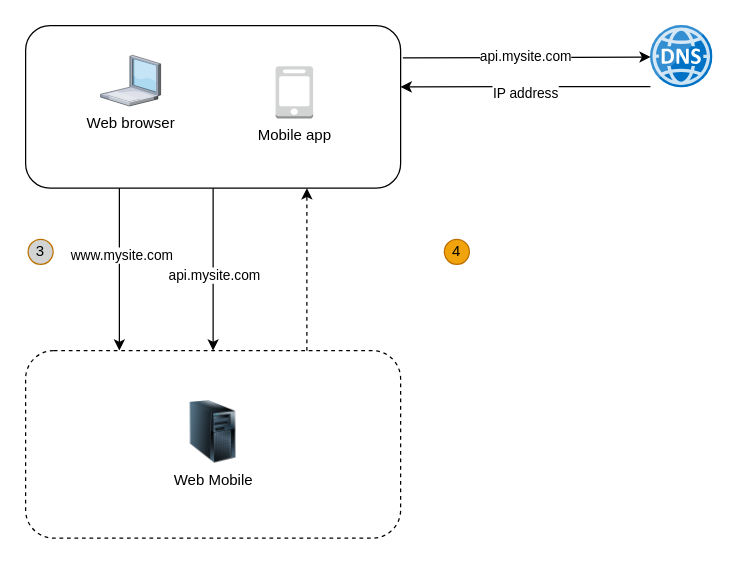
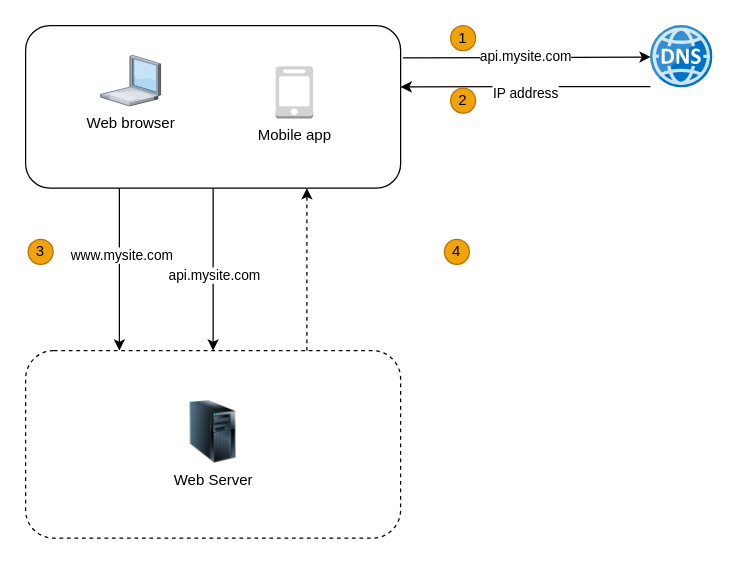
none -> (463, 38)
none -> (463, 101)
(41, 252) -> (41, 252)
(214, 481) -> (214, 481)
